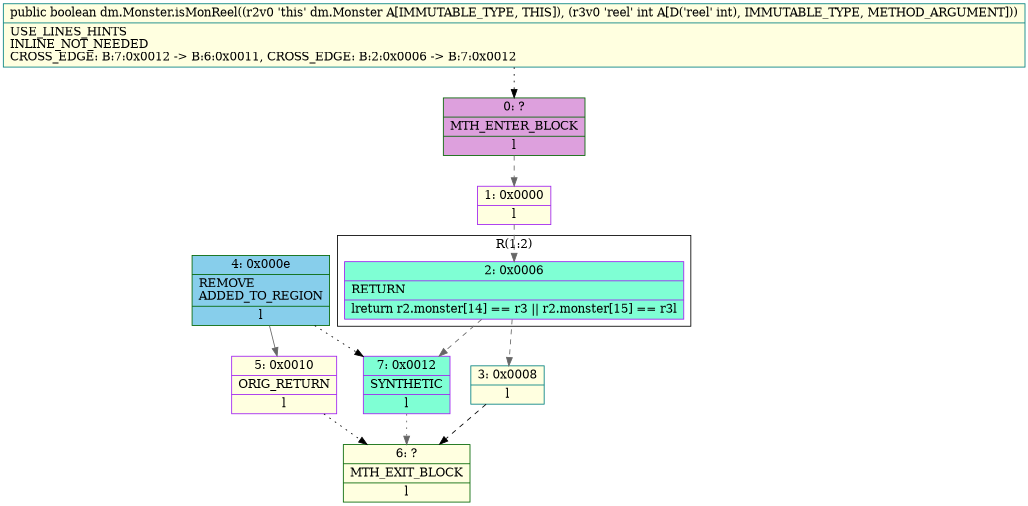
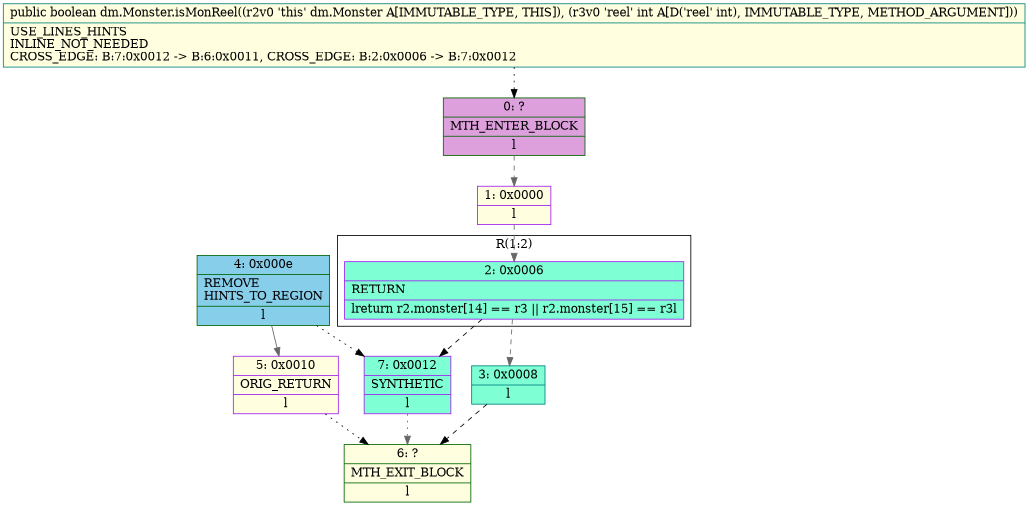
(261, 296) -> (263, 296)
(464, 335) -> (464, 335)
(508, 385) -> (508, 385)
